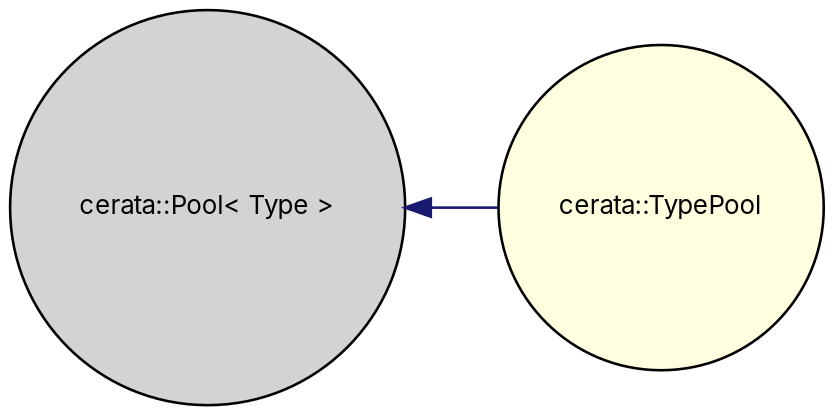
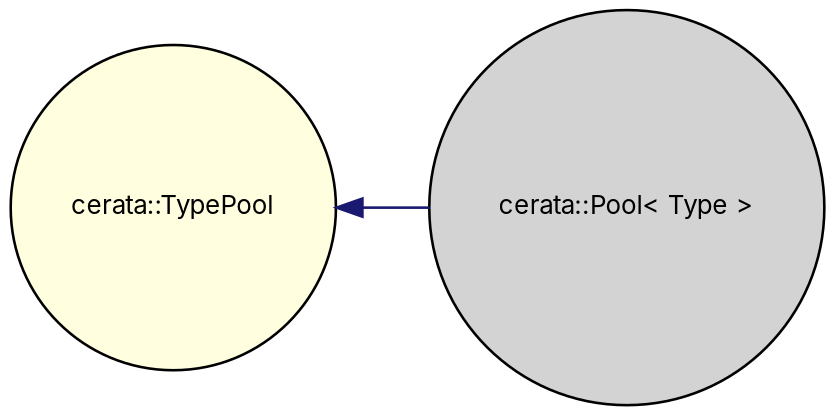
(464, 208) -> (396, 208)
